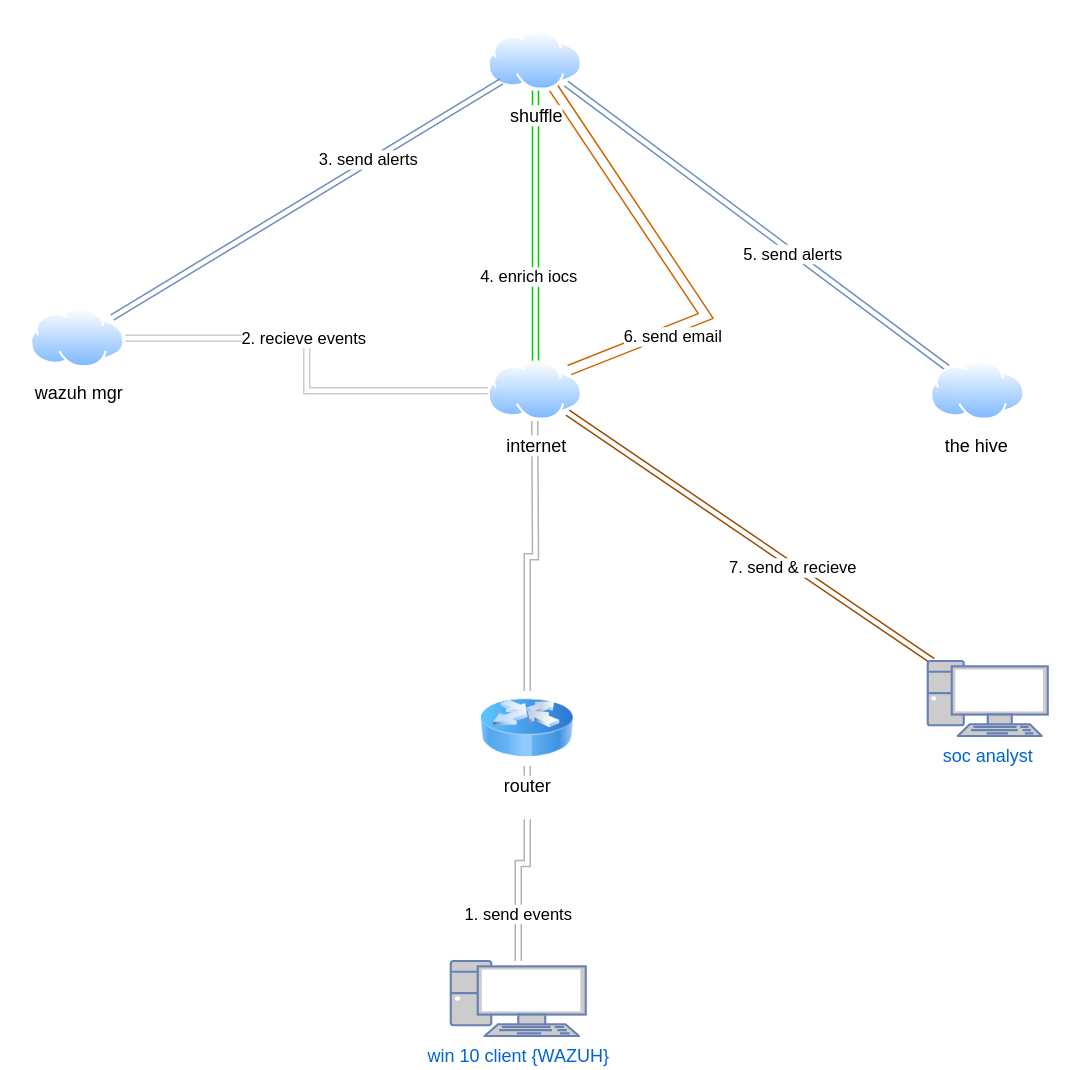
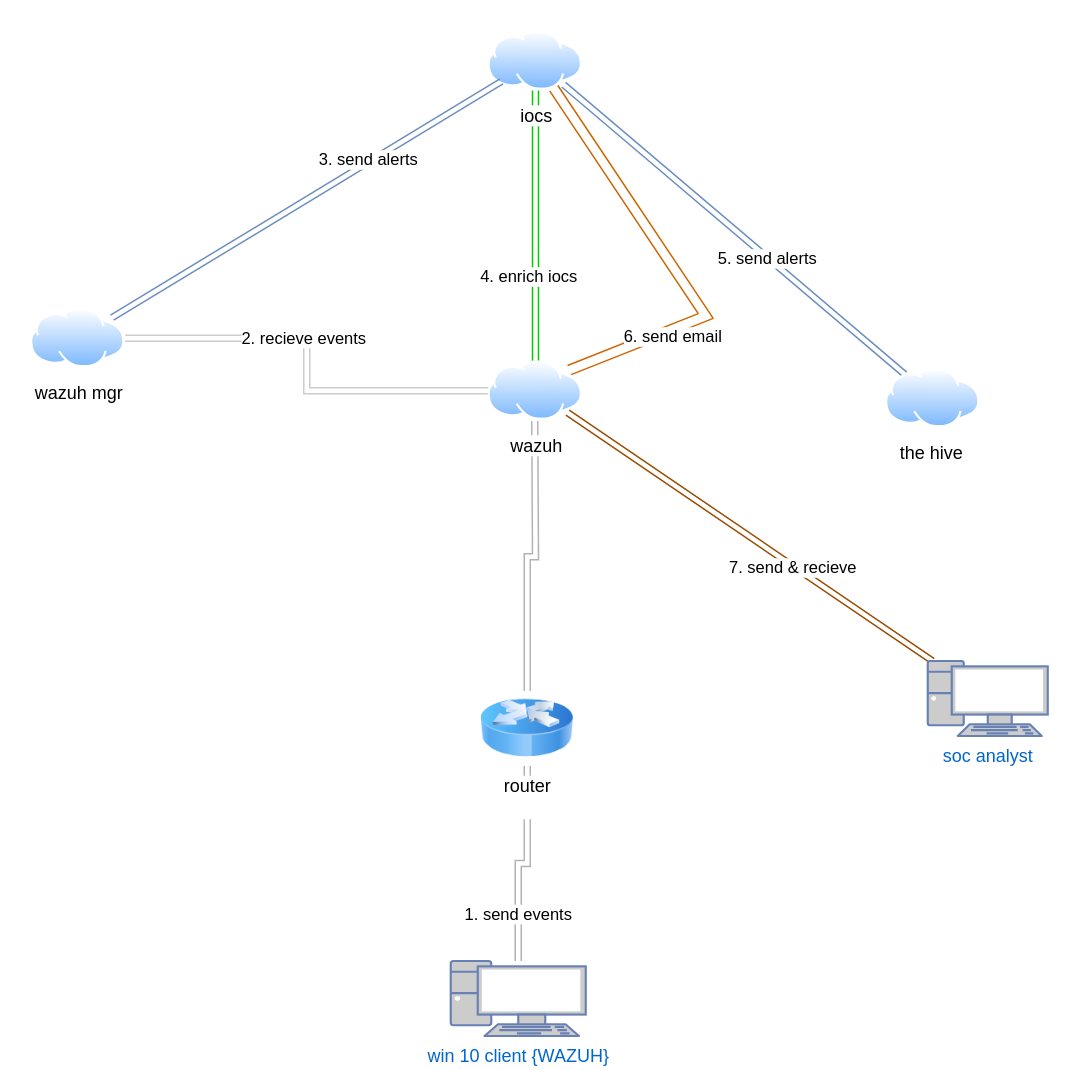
(537, 117) -> (537, 117)
(978, 391) -> (933, 398)
(537, 447) -> (537, 447)
